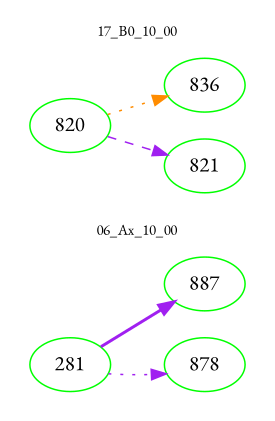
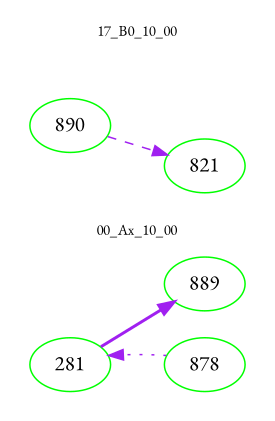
(205, 85) -> none
(70, 126) -> (70, 126)
(137, 231) -> (137, 231)
(205, 284) -> (205, 284)
(130, 375) -> (145, 355)
